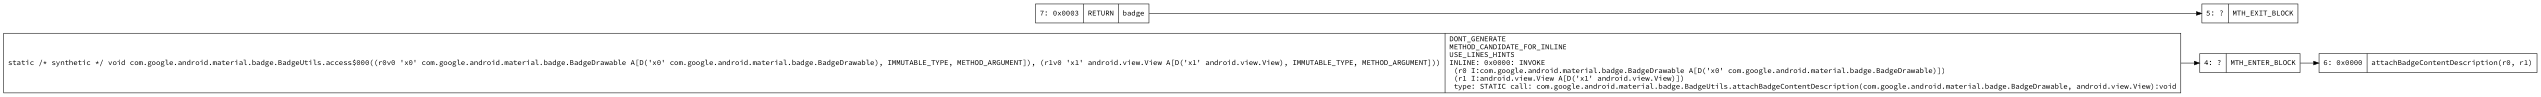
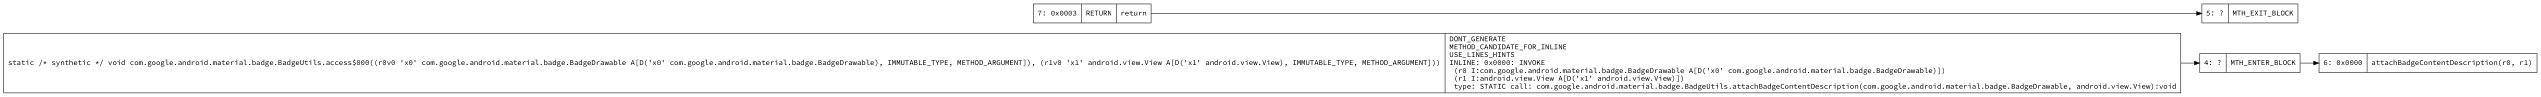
(1134, 13) -> (1134, 13)
